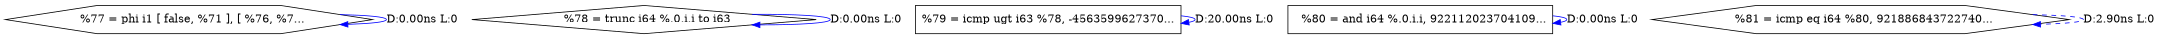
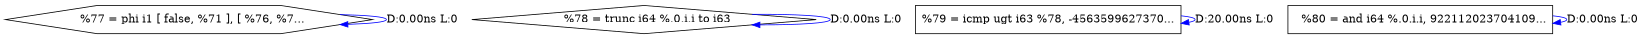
(1861, 20) -> none
